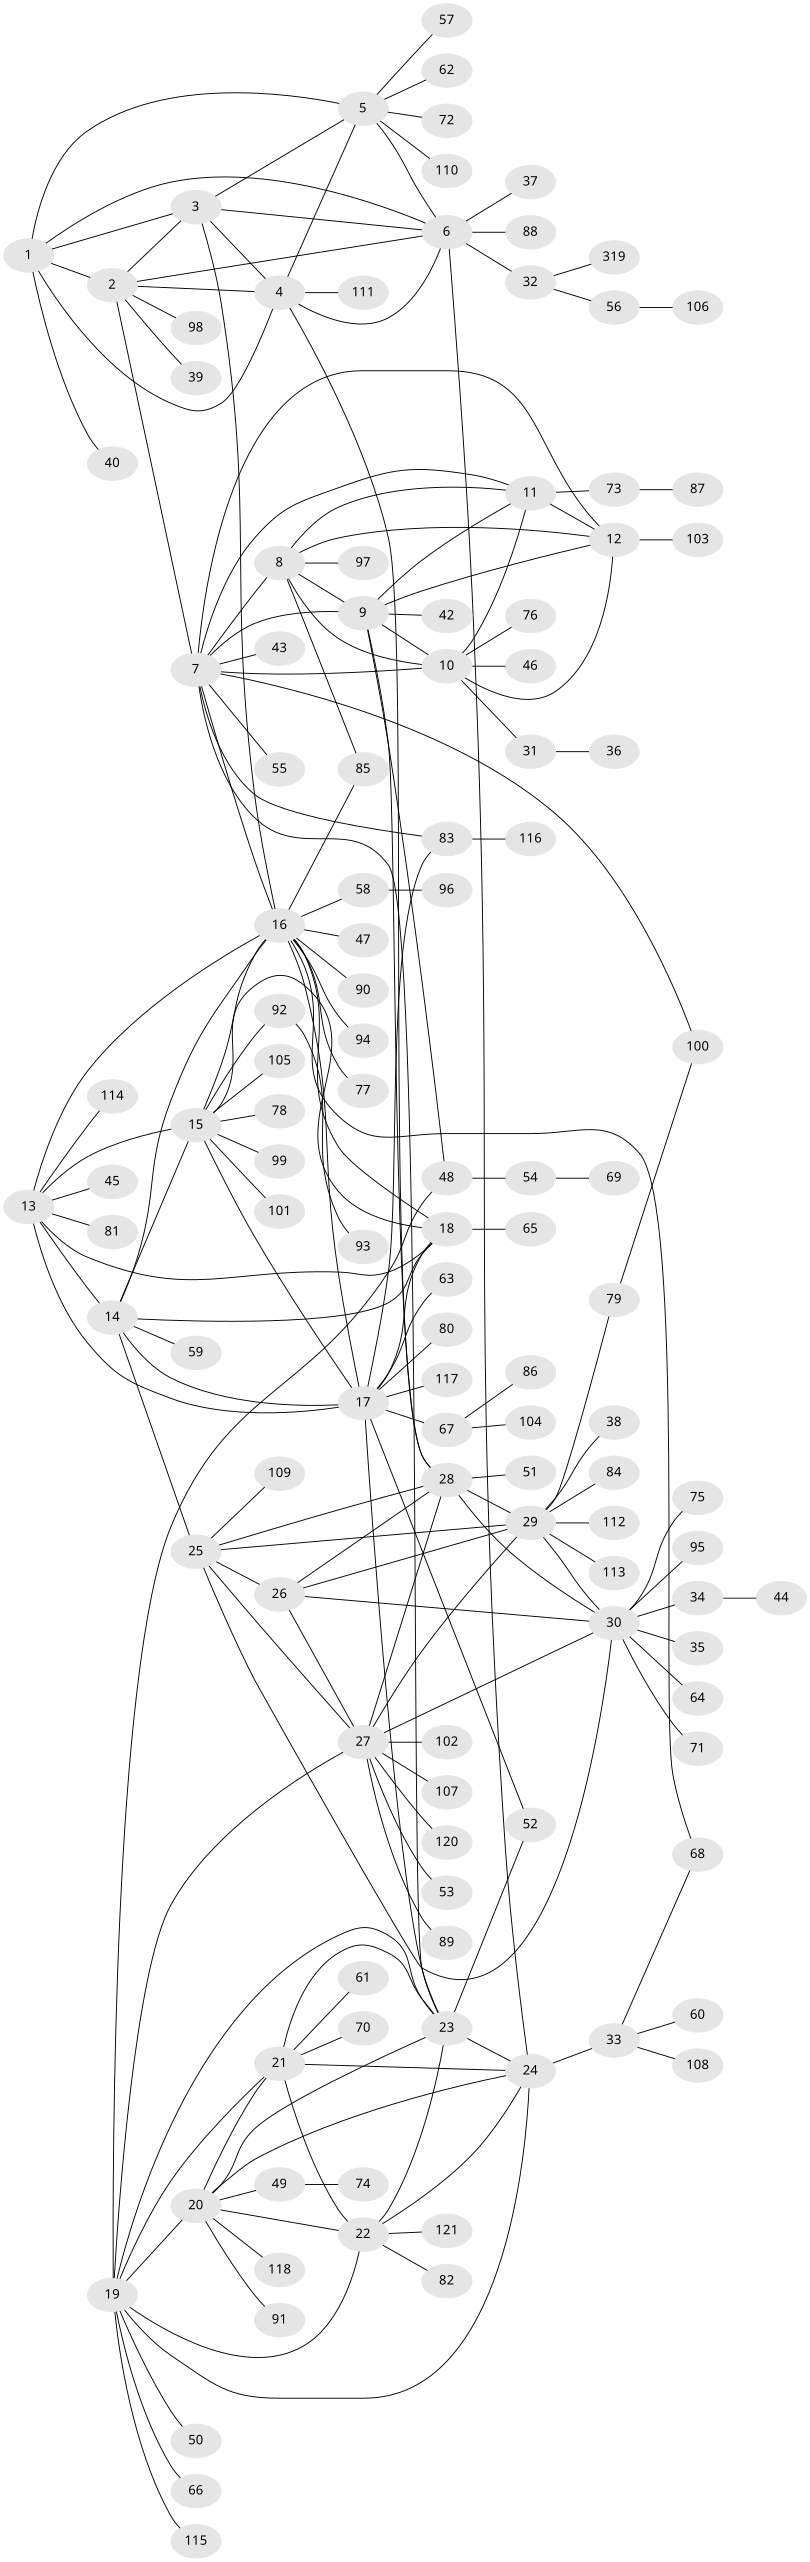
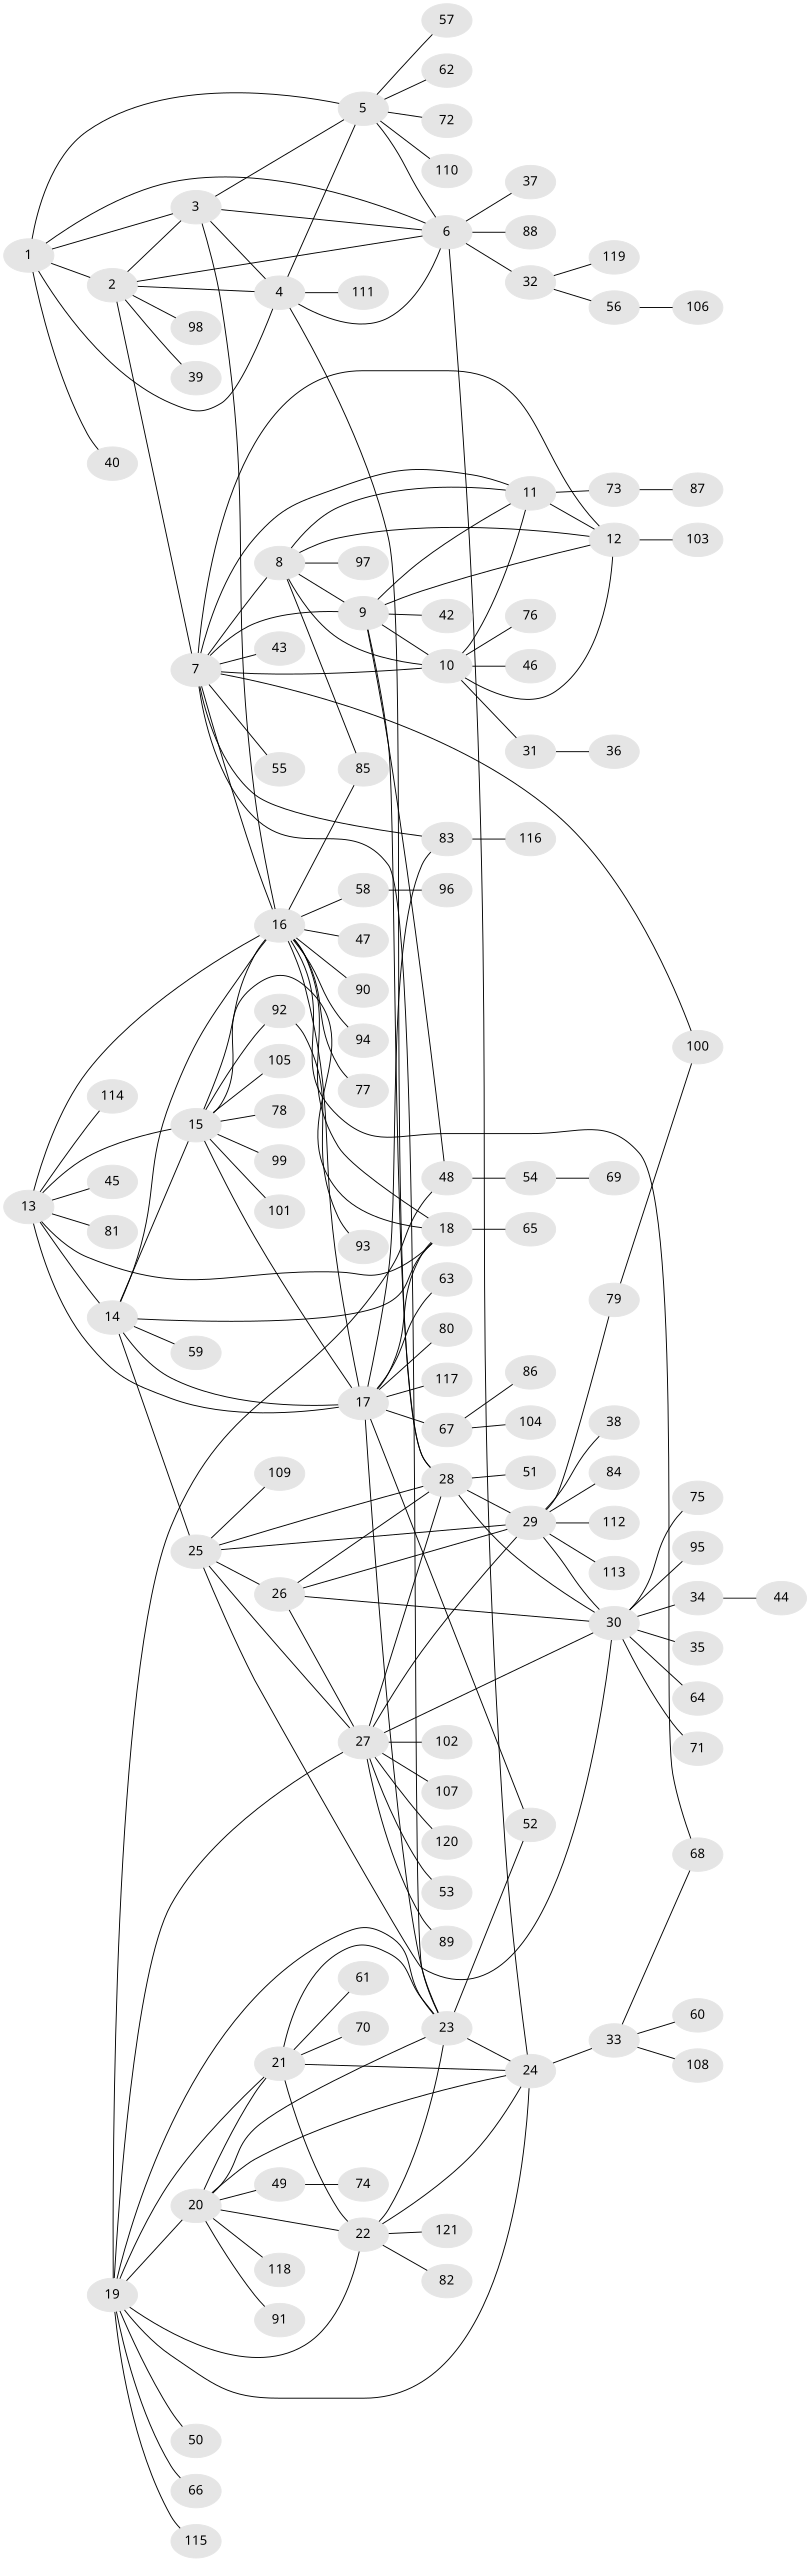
(614, 257) -> (614, 257)
